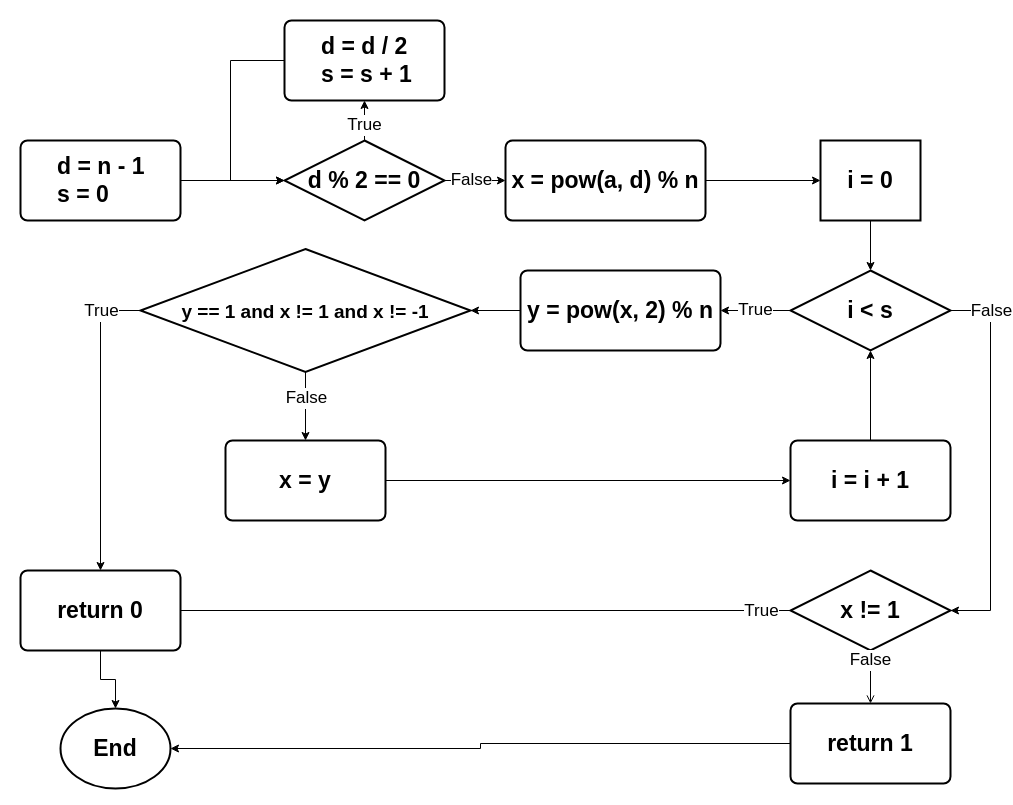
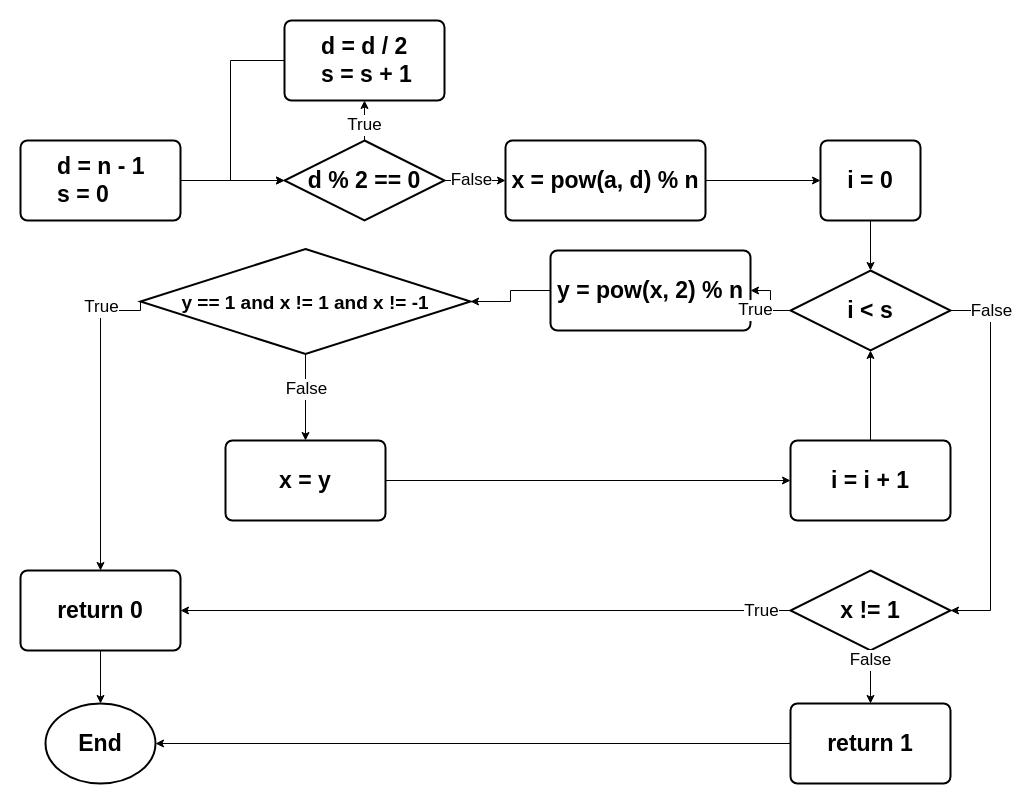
(871, 181) -> (871, 181)
(306, 311) -> (306, 302)
(621, 311) -> (651, 291)
(186, 611) -> (188, 611)
(871, 697) -> (871, 695)
(116, 749) -> (101, 744)
